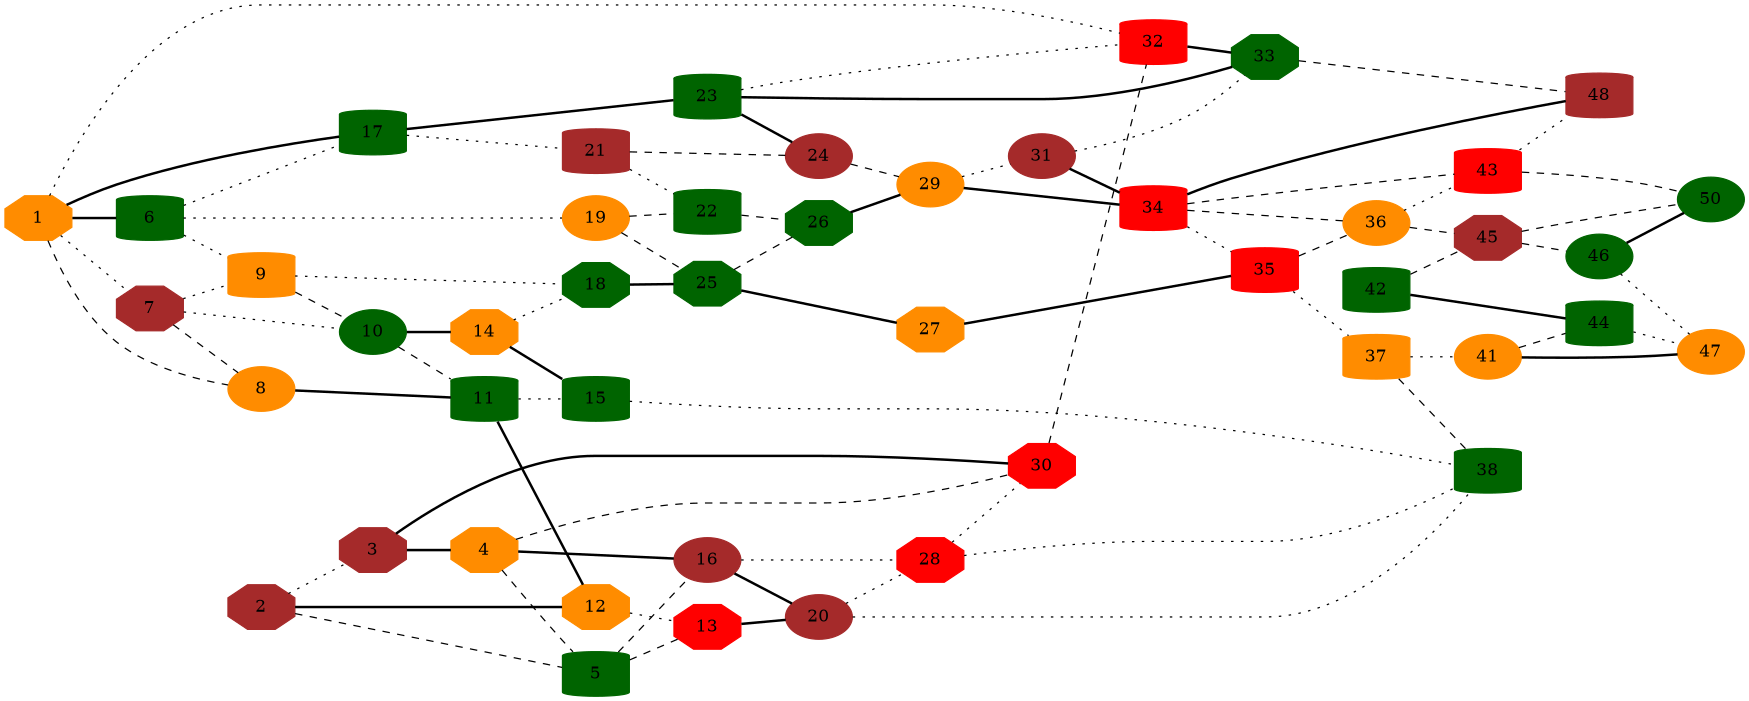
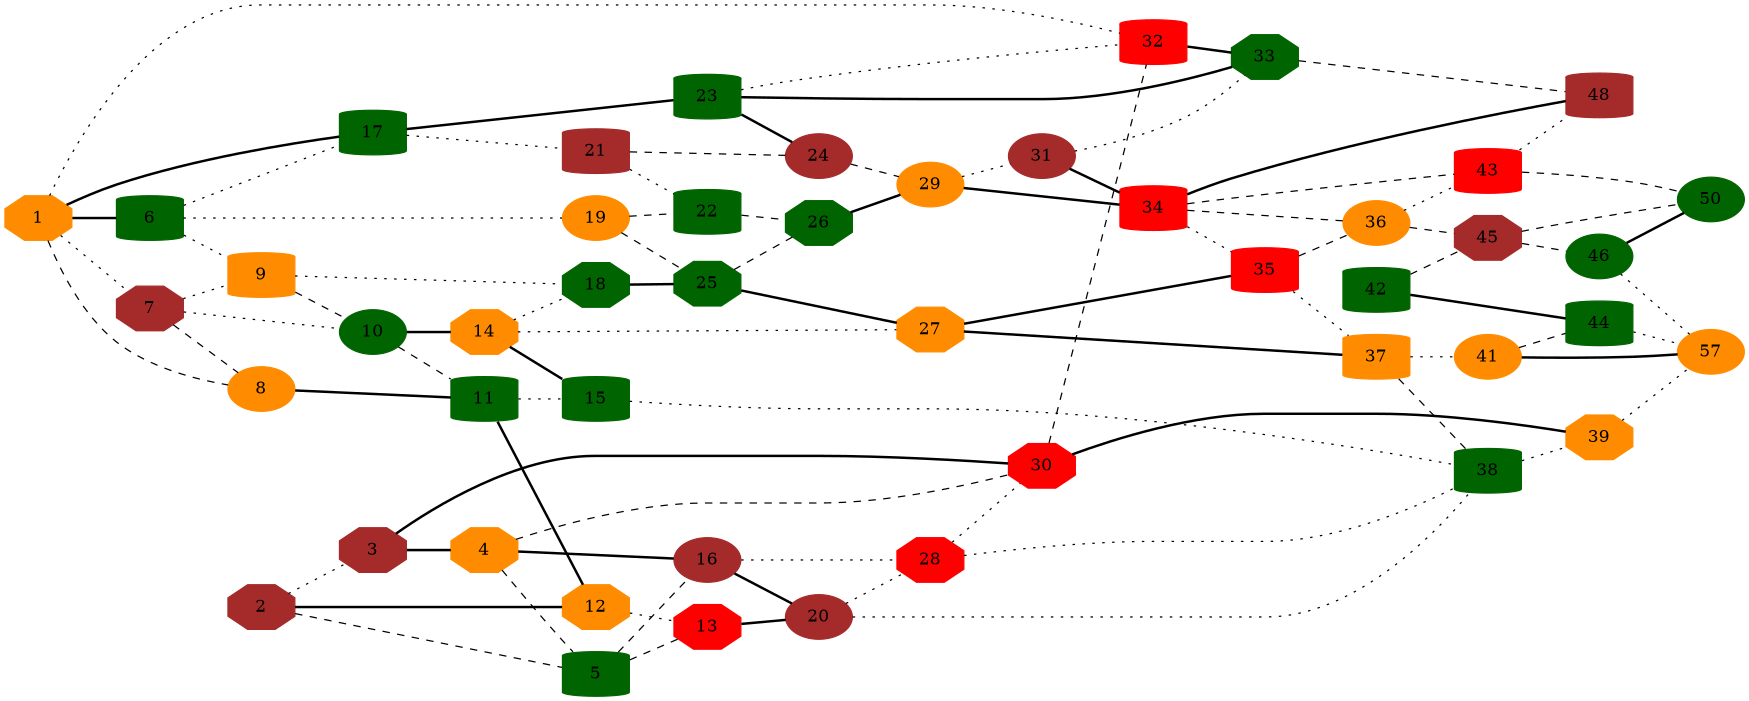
none -> (707, 331)
none -> (1153, 343)
(1711, 352) -> (1711, 352)
none -> (1599, 437)
